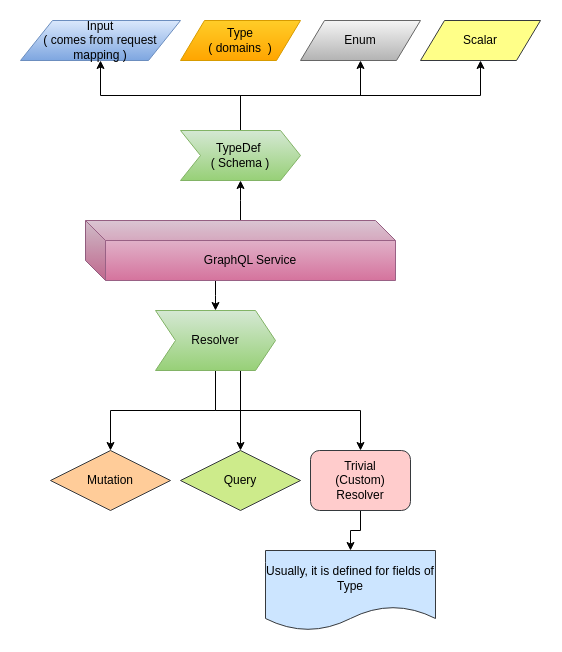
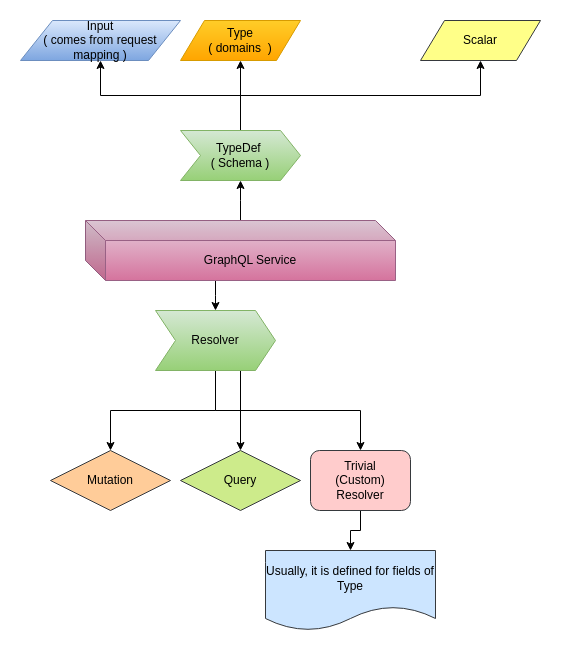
(361, 41) -> none
none -> (241, 80)
(361, 80) -> none
